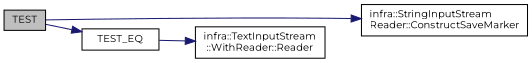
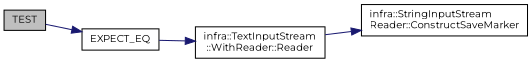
(198, 18) -> (338, 33)
(120, 39) -> (120, 39)
